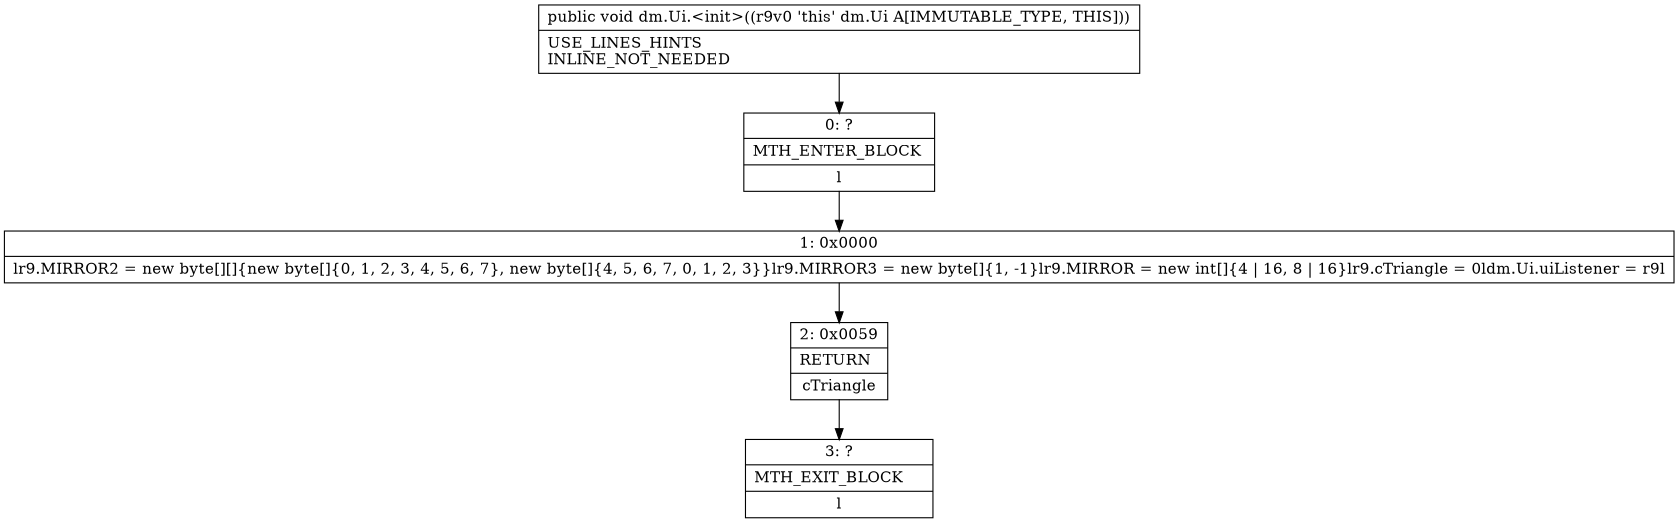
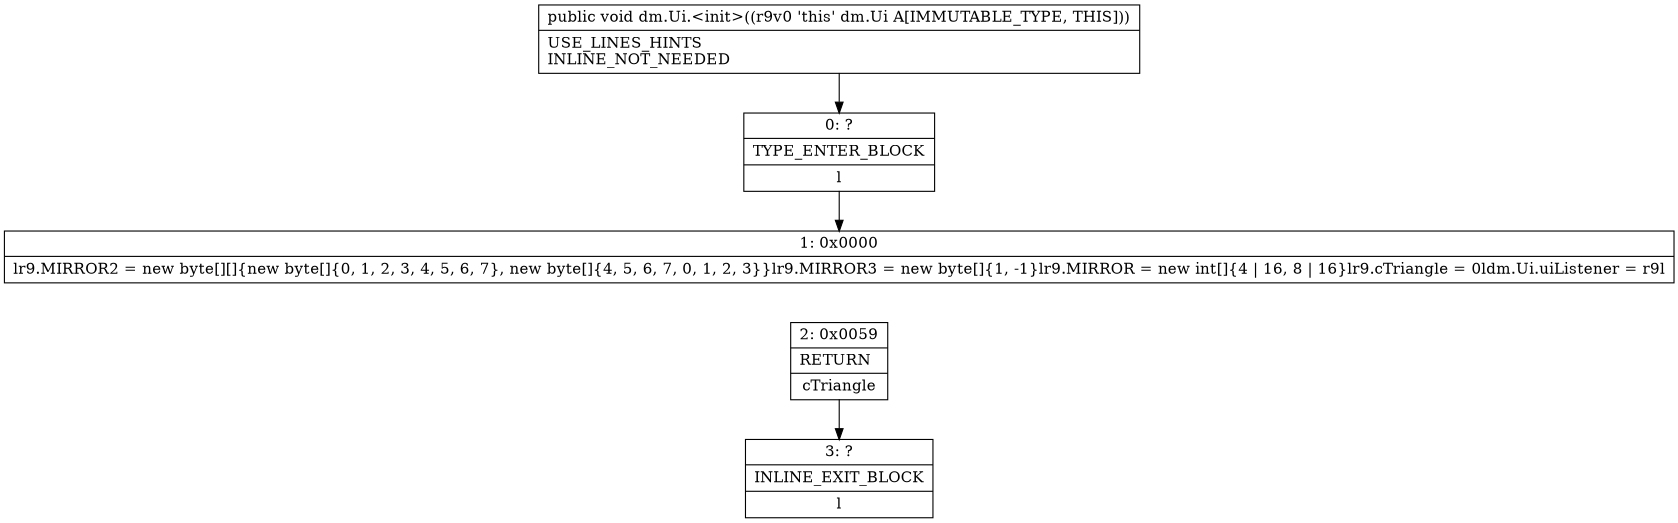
(838, 151) -> (839, 151)
(839, 297) -> none
(829, 478) -> (839, 478)
